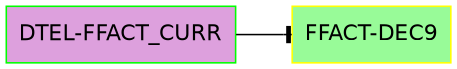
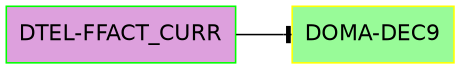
(372, 35) -> (373, 35)
